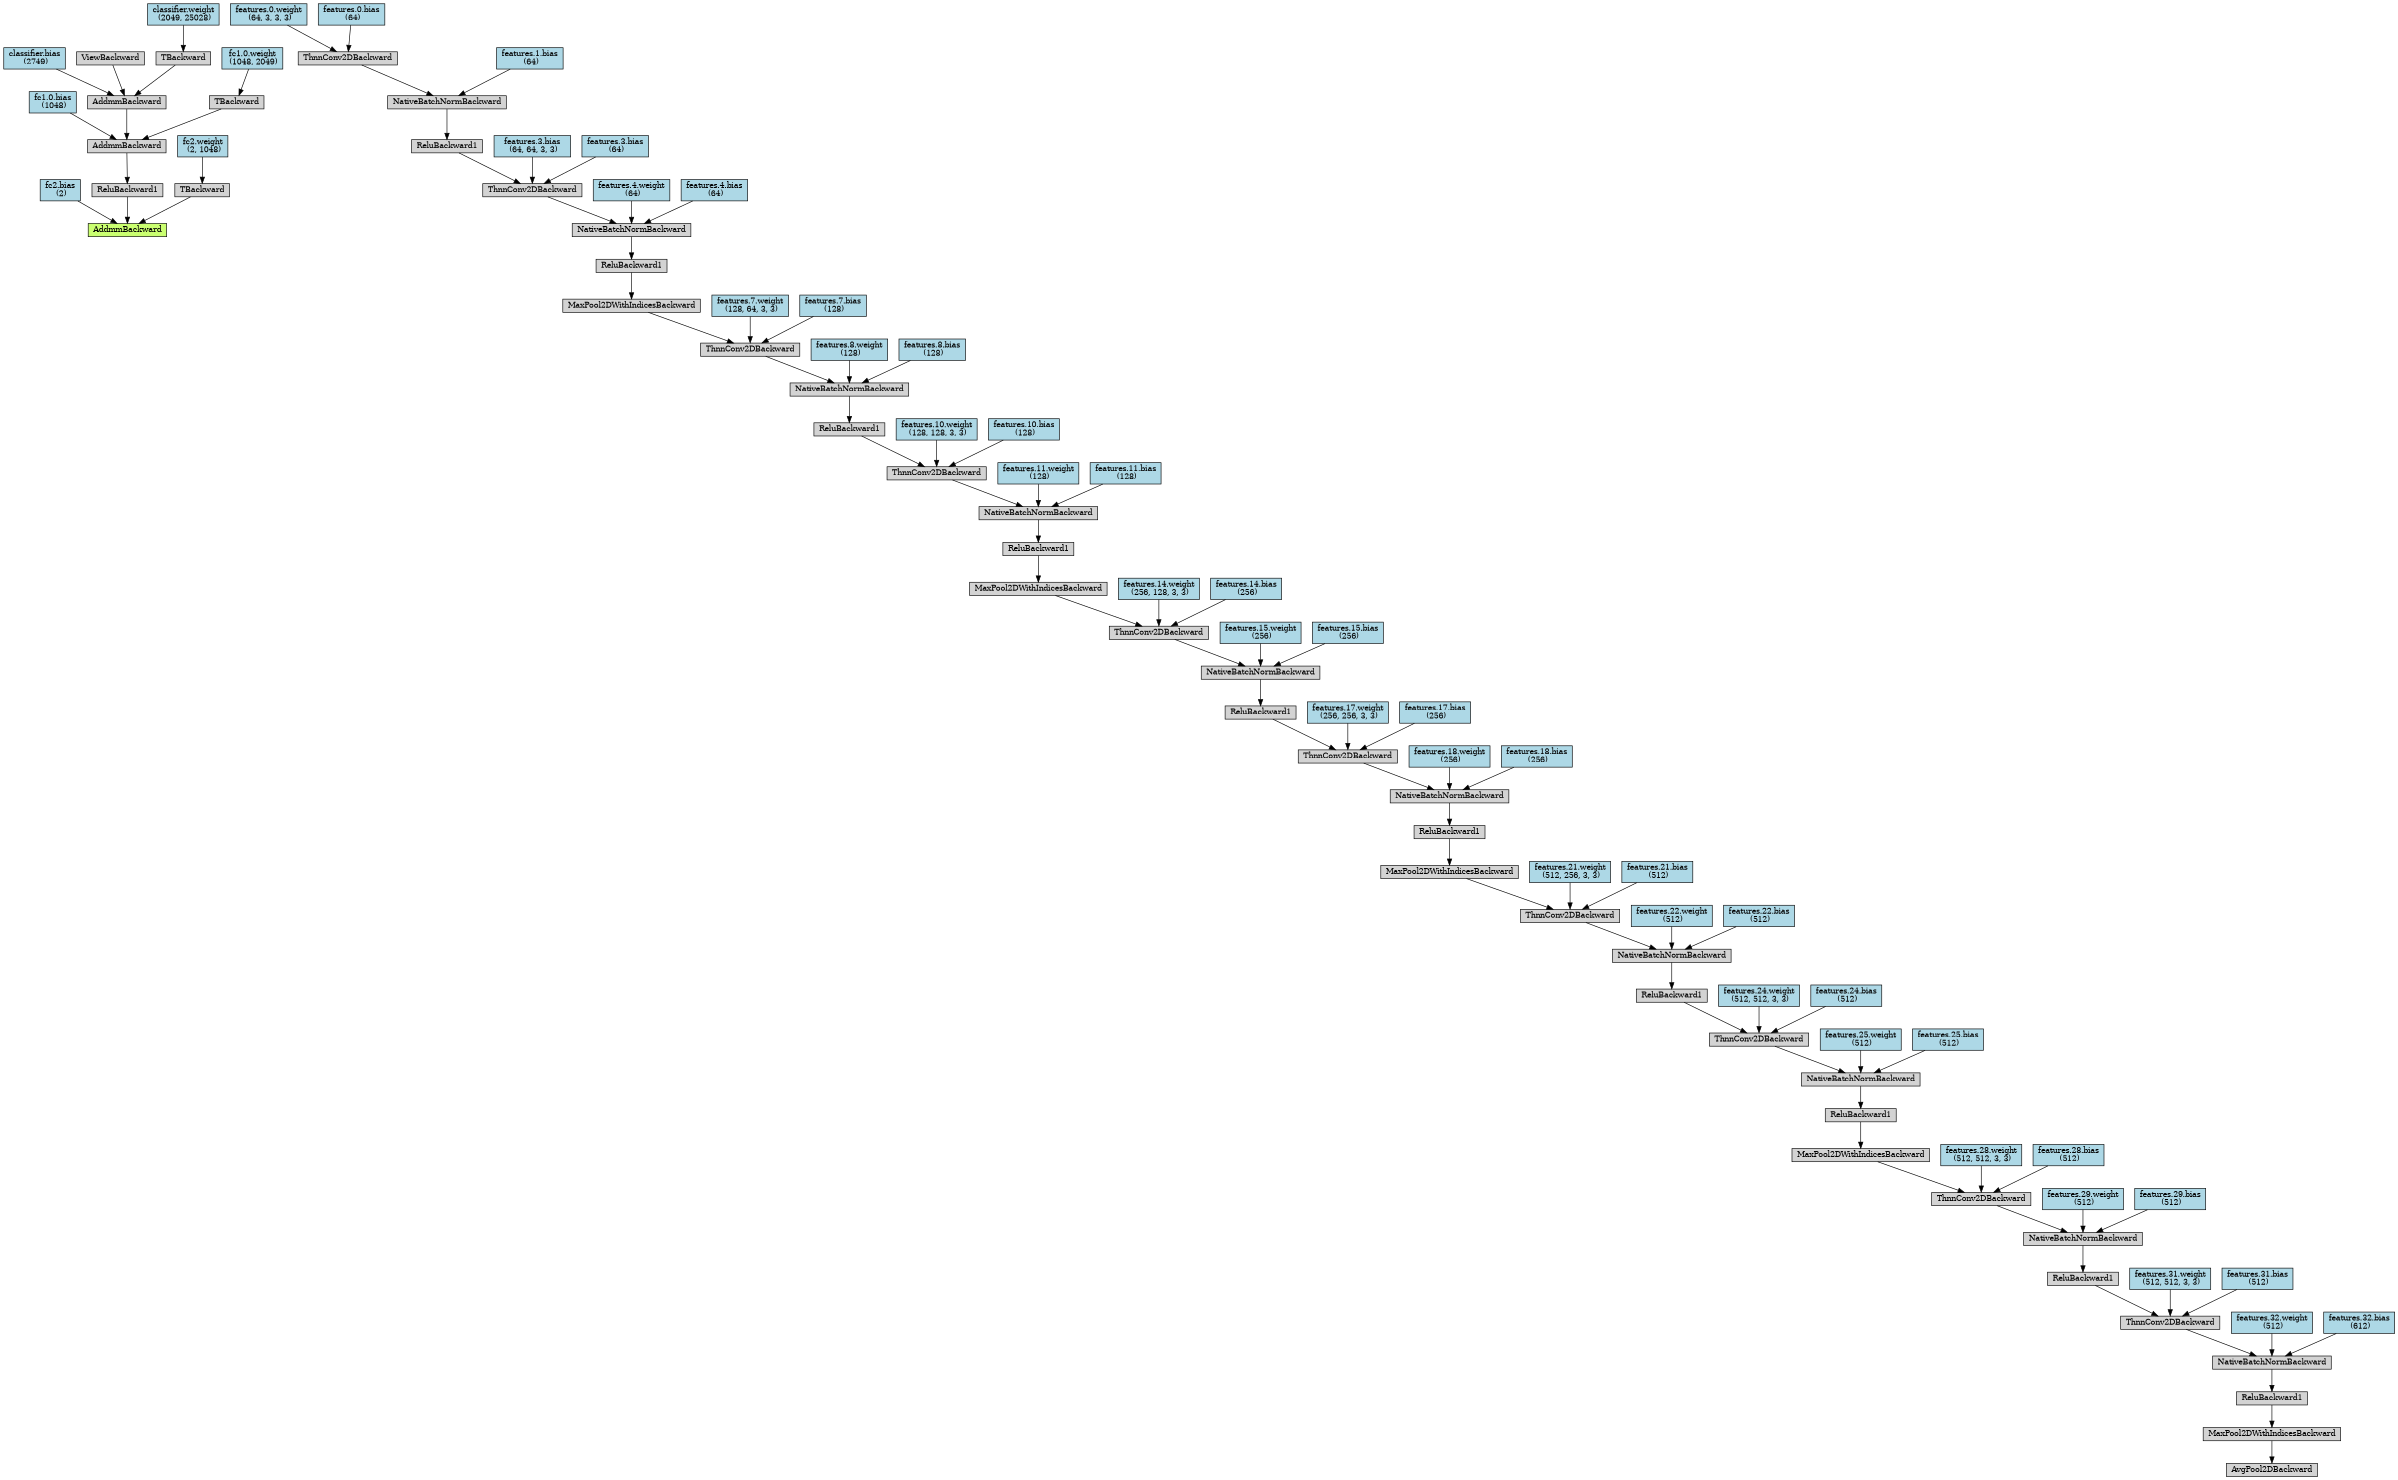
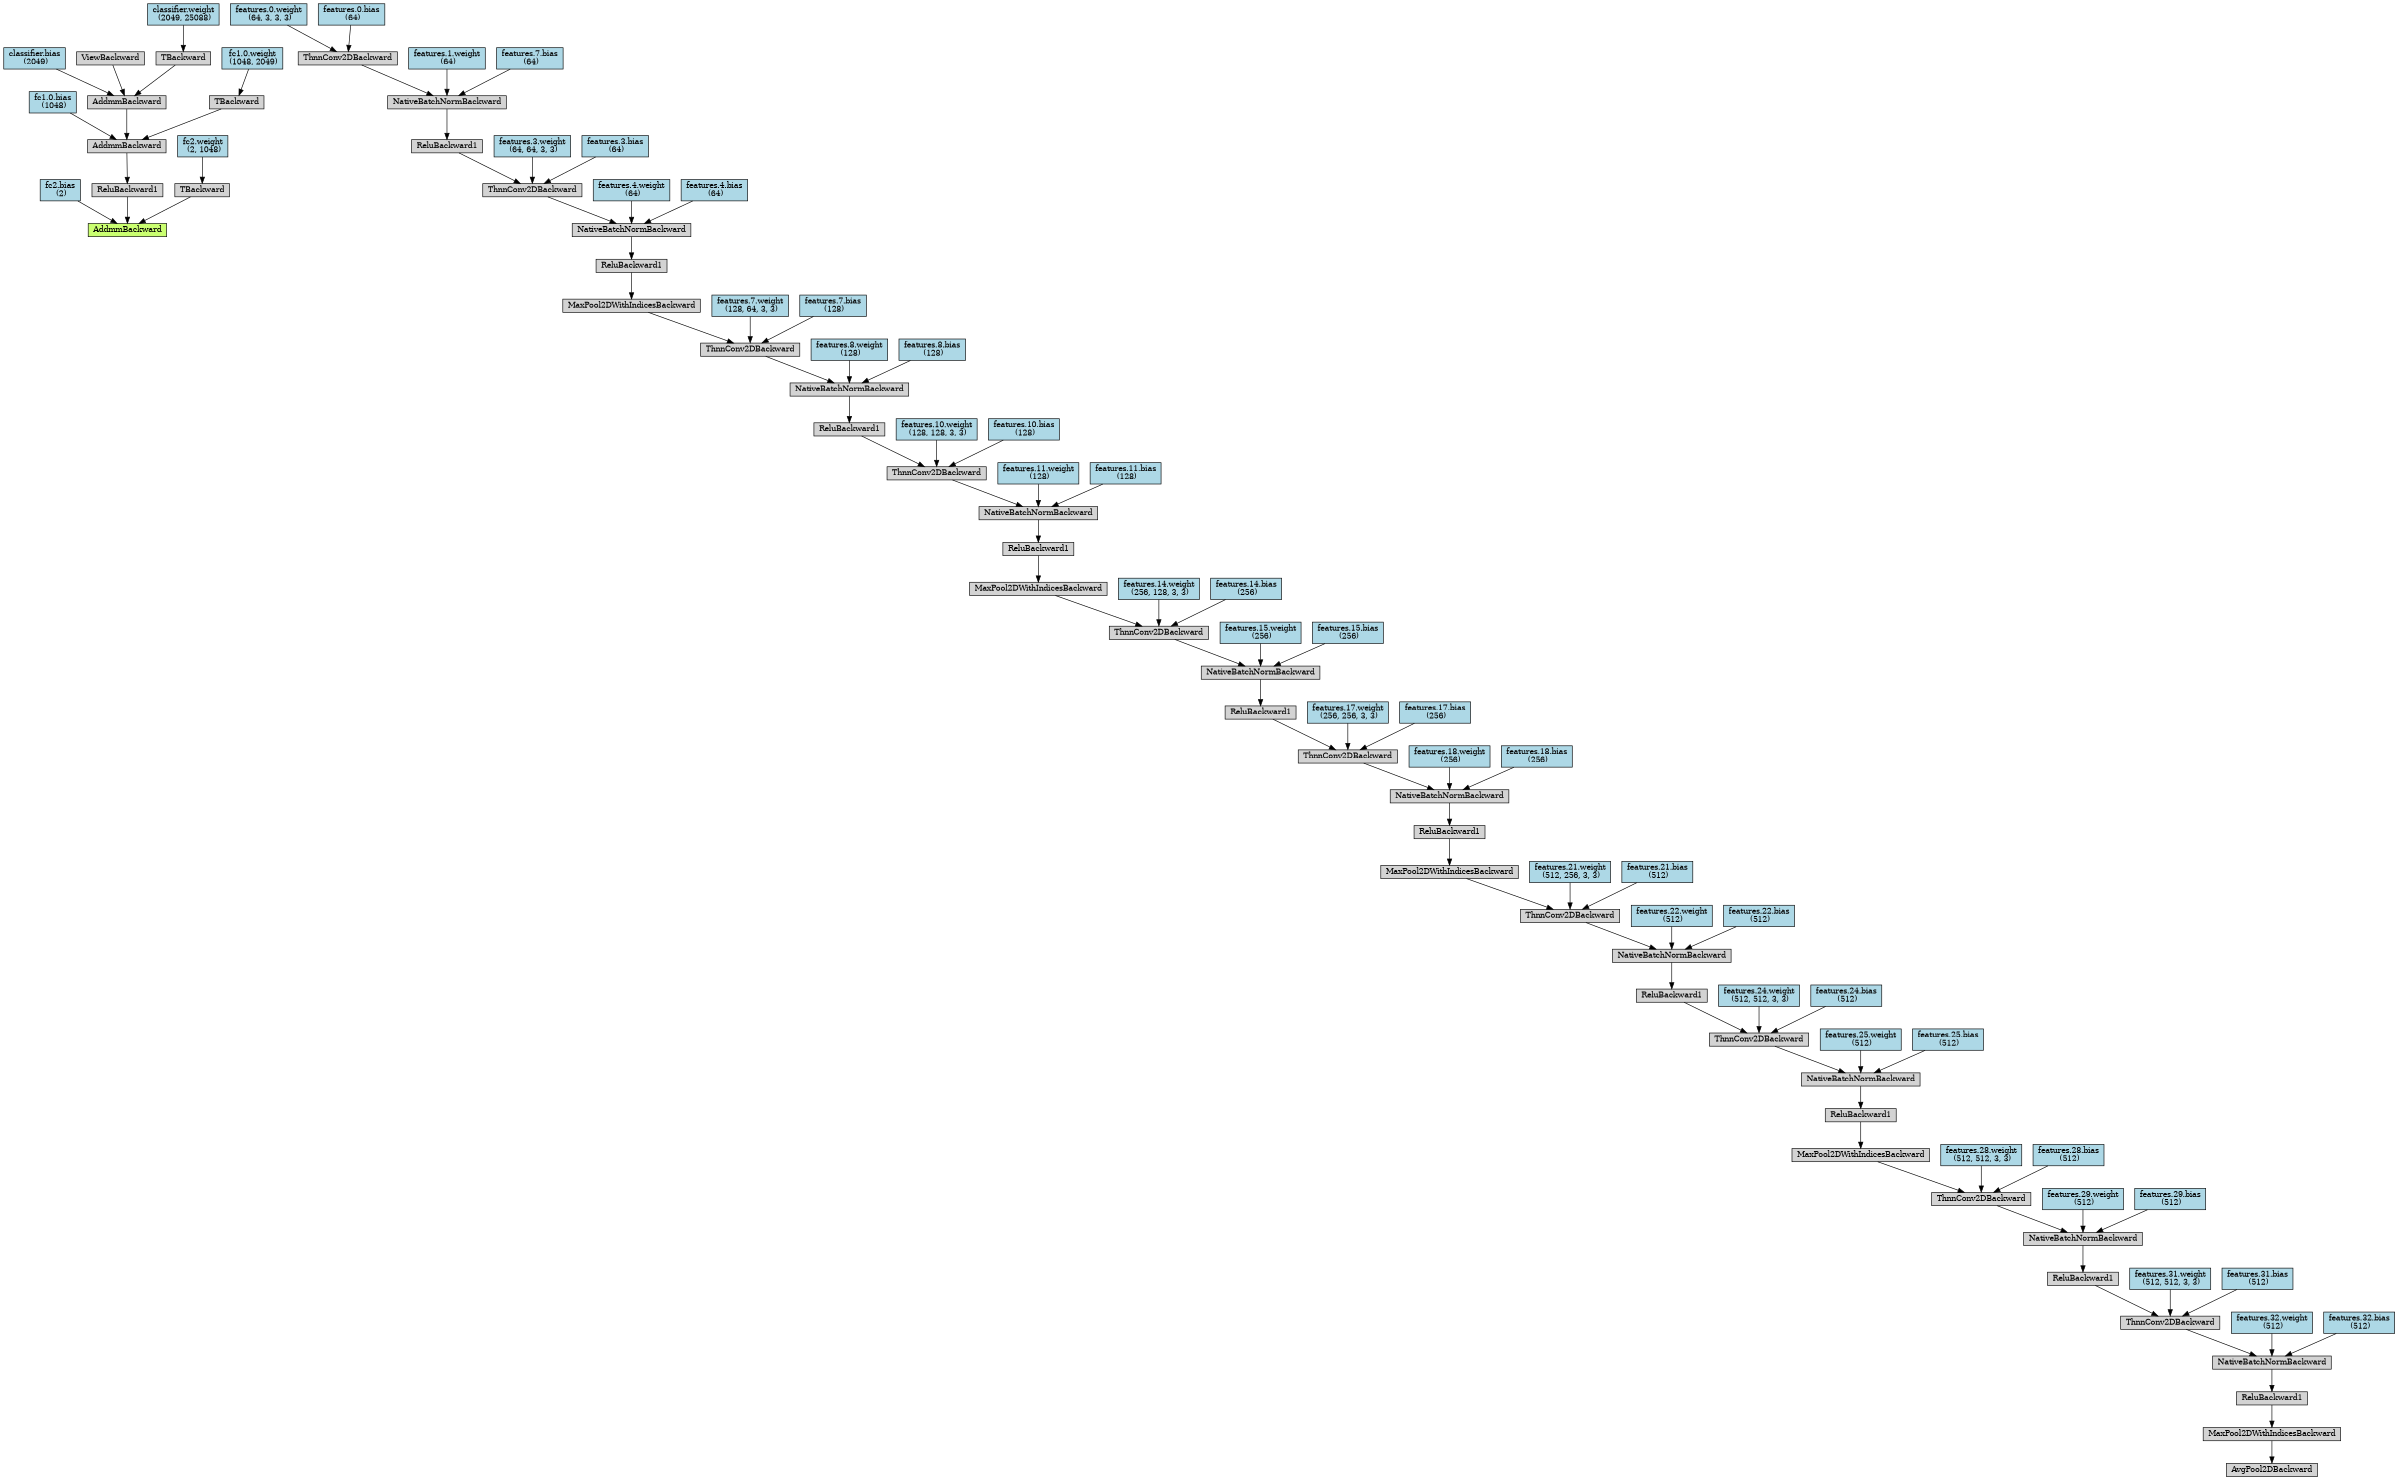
(183, 14) -> (183, 14)
(35, 58) -> (35, 58)
none -> (447, 58)
(530, 58) -> (530, 58)
(532, 146) -> (532, 146)
(2359, 1323) -> (2359, 1323)
